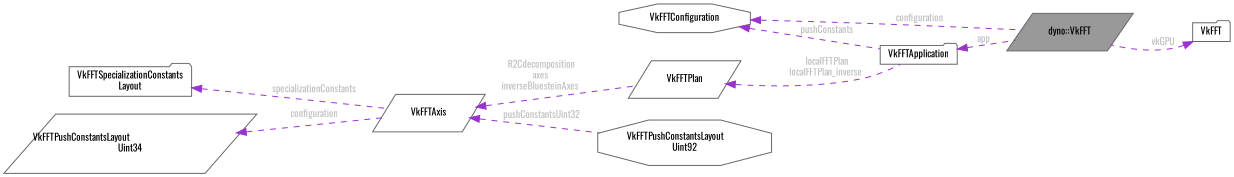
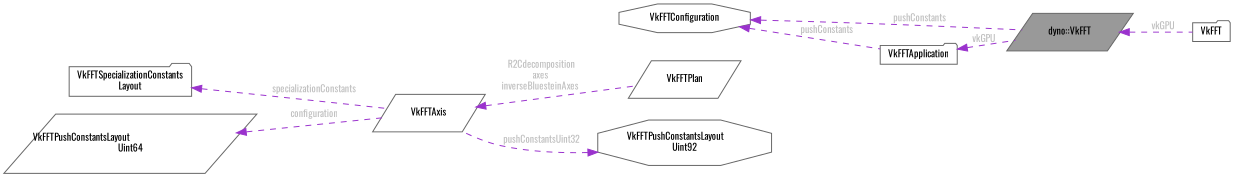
(919, 19) -> (919, 19)
(983, 40) -> (983, 40)
(1147, 50) -> (1161, 32)
(820, 84) -> none
(540, 126) -> (523, 150)
(130, 144) -> (130, 144)
